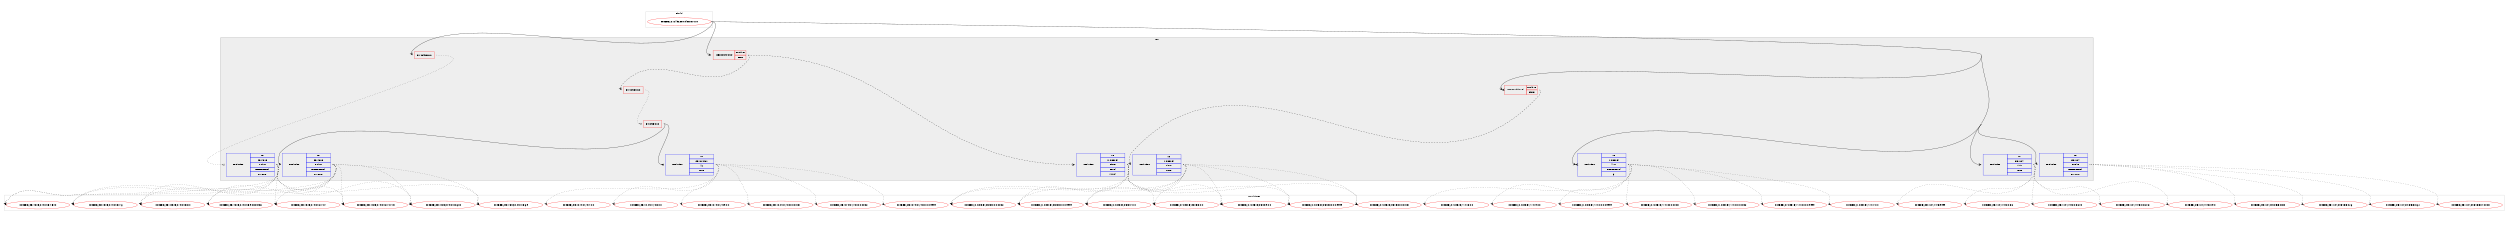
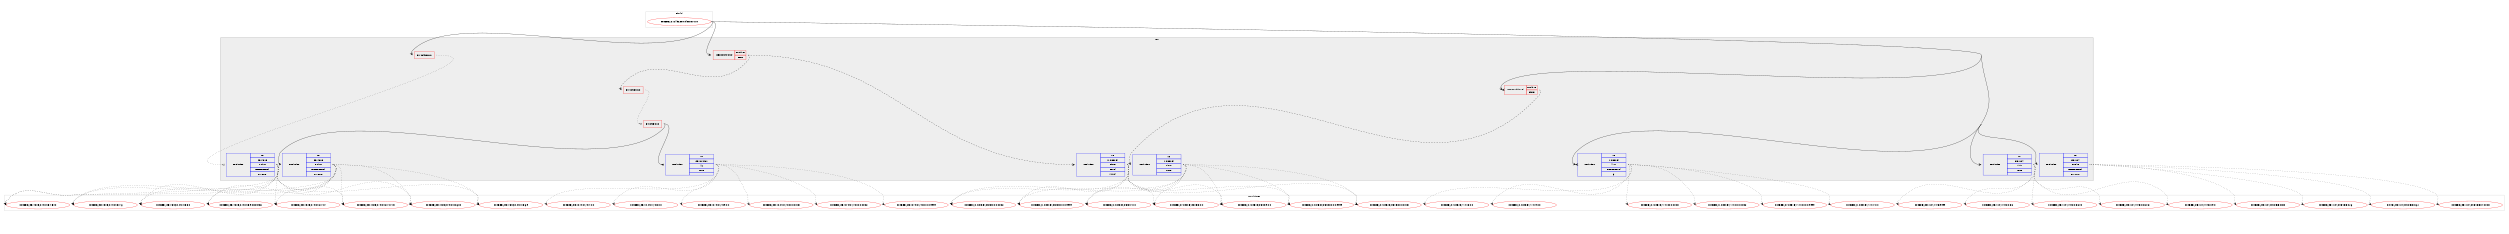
(173, 205) -> (173, 205)
(1592, 205) -> none
(2403, 205) -> (2403, 205)
